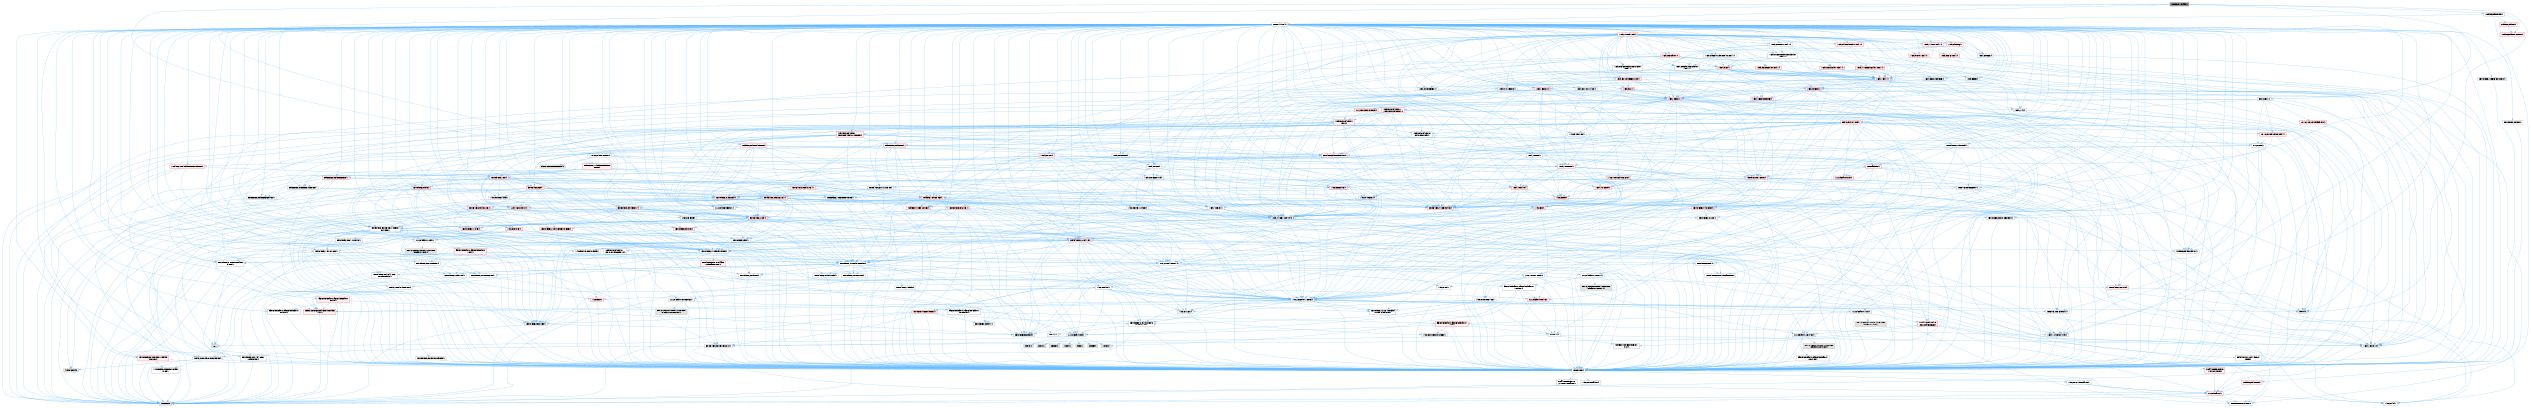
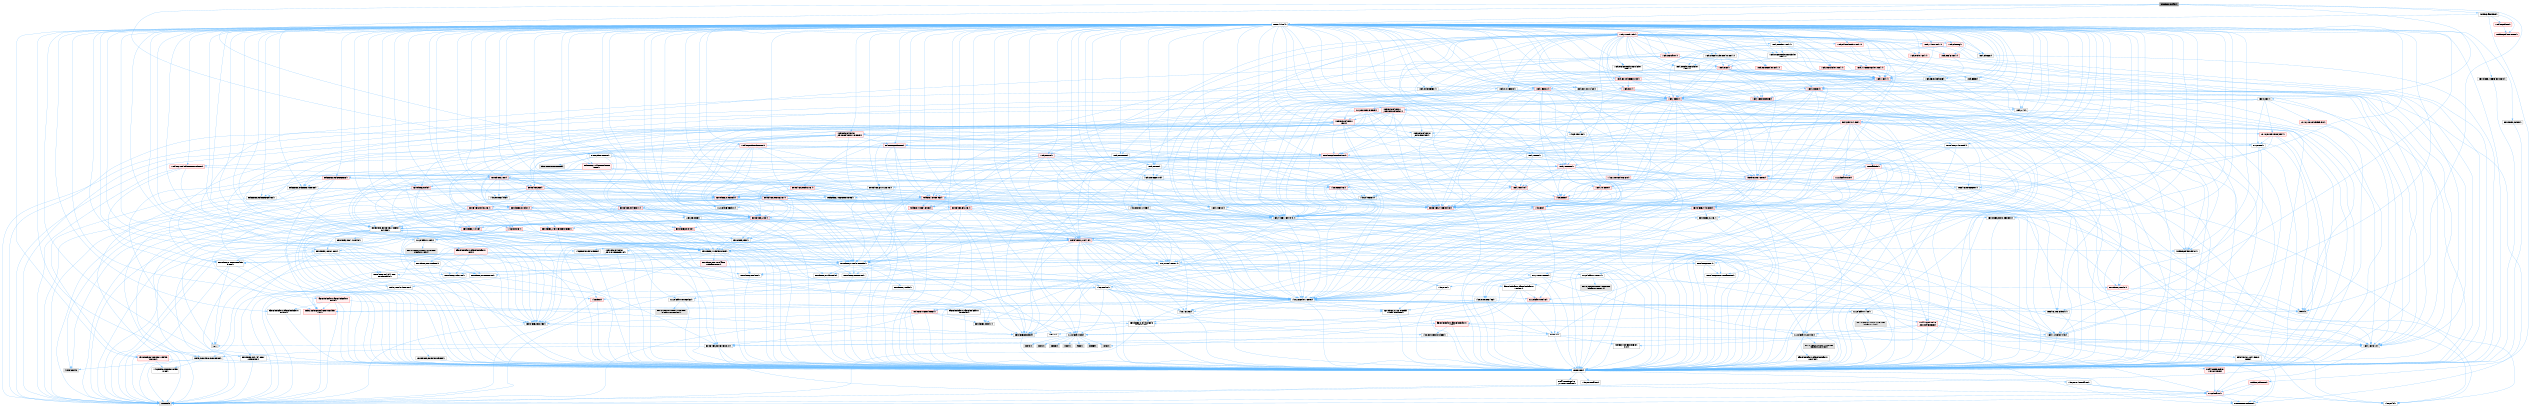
(519, 208) -> (520, 208)
